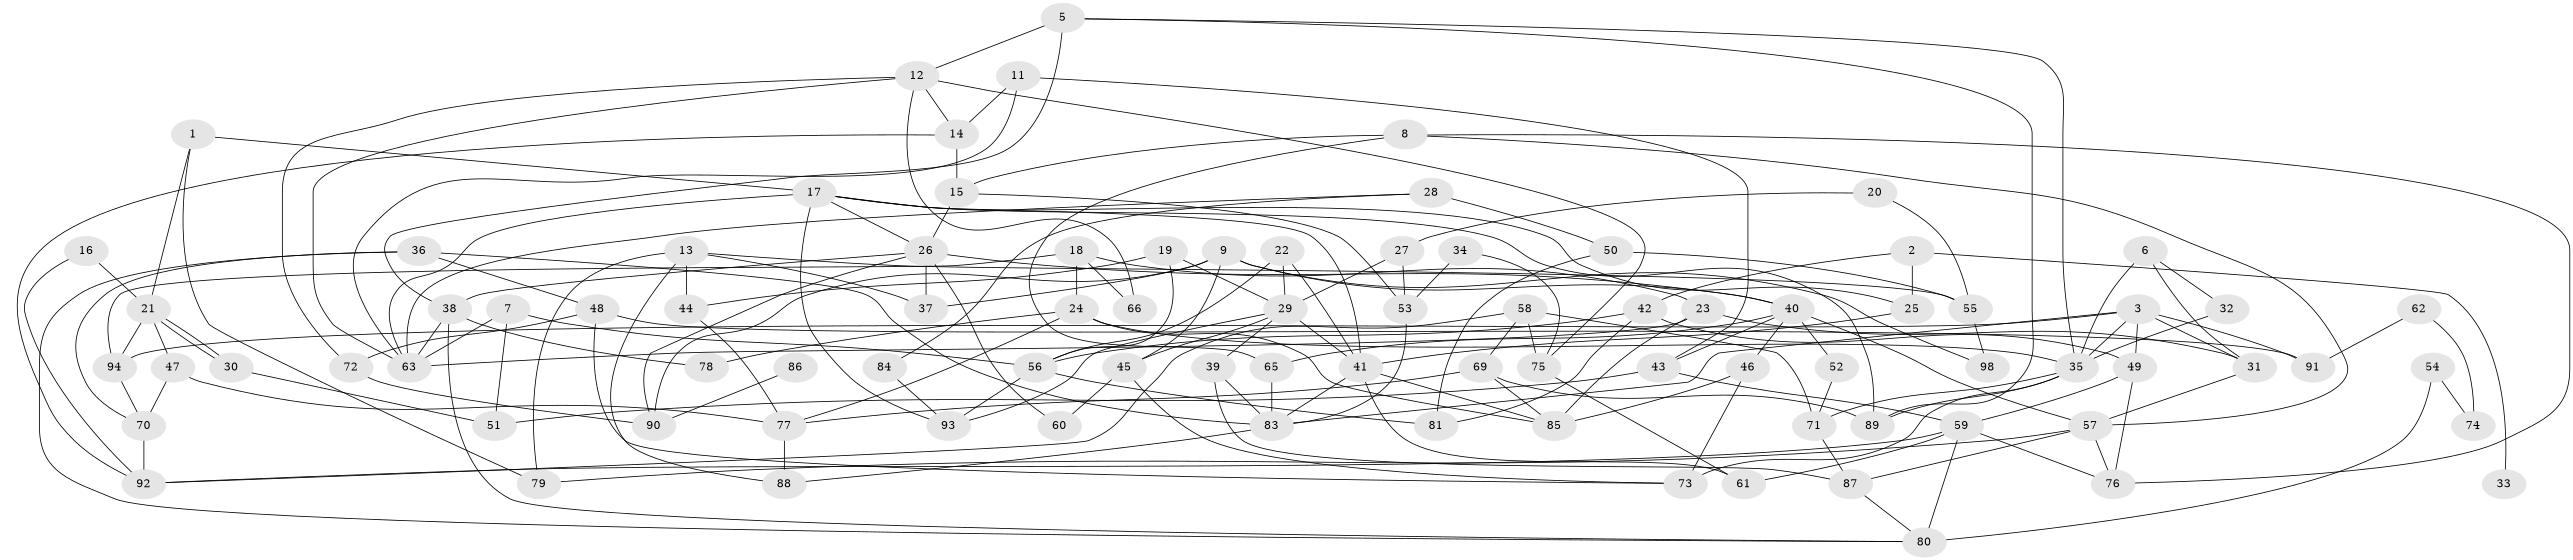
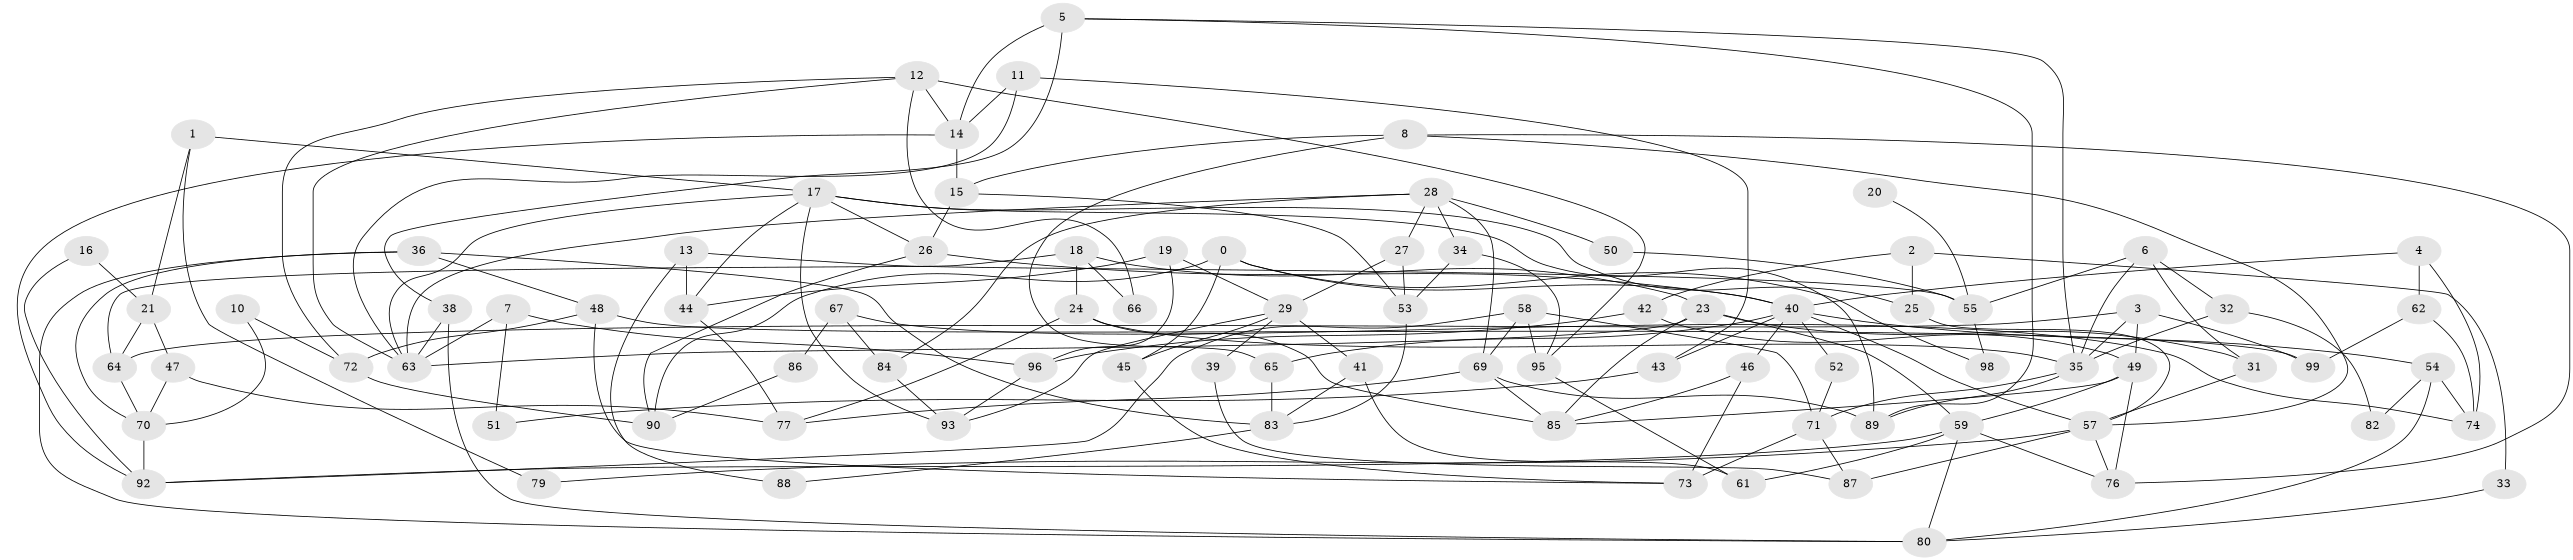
(990, 47) -> (989, 61)
(1634, 202) -> (1418, 220)
(1215, 220) -> (742, 244)
none -> (1446, 222)
(1224, 251) -> (1224, 251)
(1282, 251) -> none
none -> (2419, 251)
none -> (1494, 263)
(652, 274) -> none
none -> (2048, 284)
none -> (238, 309)
none -> (837, 309)
(926, 309) -> none
(556, 314) -> none
(1637, 338) -> (2154, 346)
none -> (2113, 338)
(2197, 338) -> none
(1704, 366) -> none
(115, 368) -> (115, 368)
(231, 368) -> none
(707, 368) -> none
(1035, 368) -> (1035, 368)
(1539, 368) -> (1539, 368)
(2313, 368) -> (2313, 368)
(1236, 390) -> none
(1458, 397) -> (1903, 403)
(1817, 398) -> (1857, 350)
(1060, 426) -> none
(1436, 426) -> none
none -> (2373, 426)
(1913, 432) -> (1766, 447)
(784, 453) -> none
(1888, 513) -> (2216, 523)
